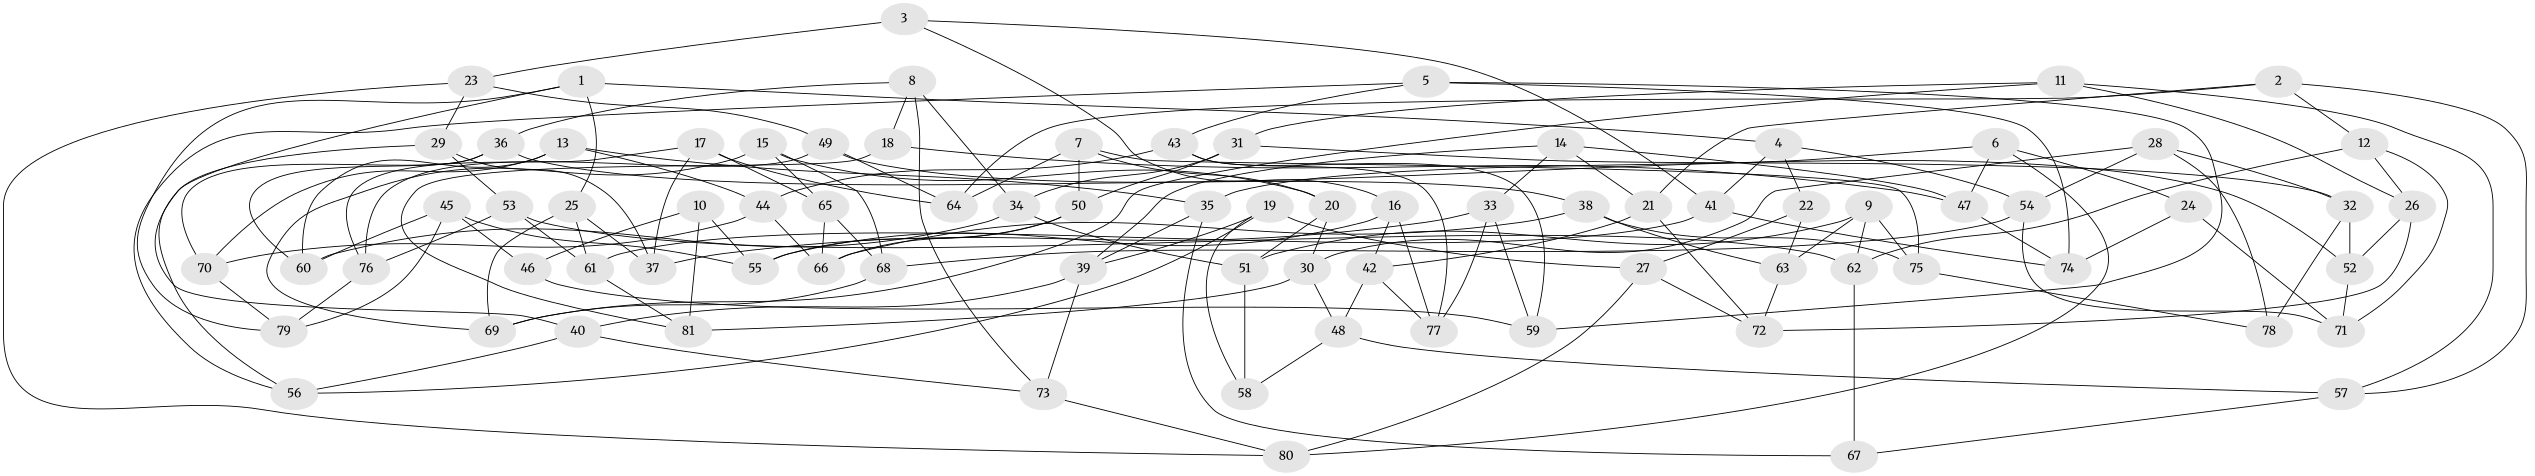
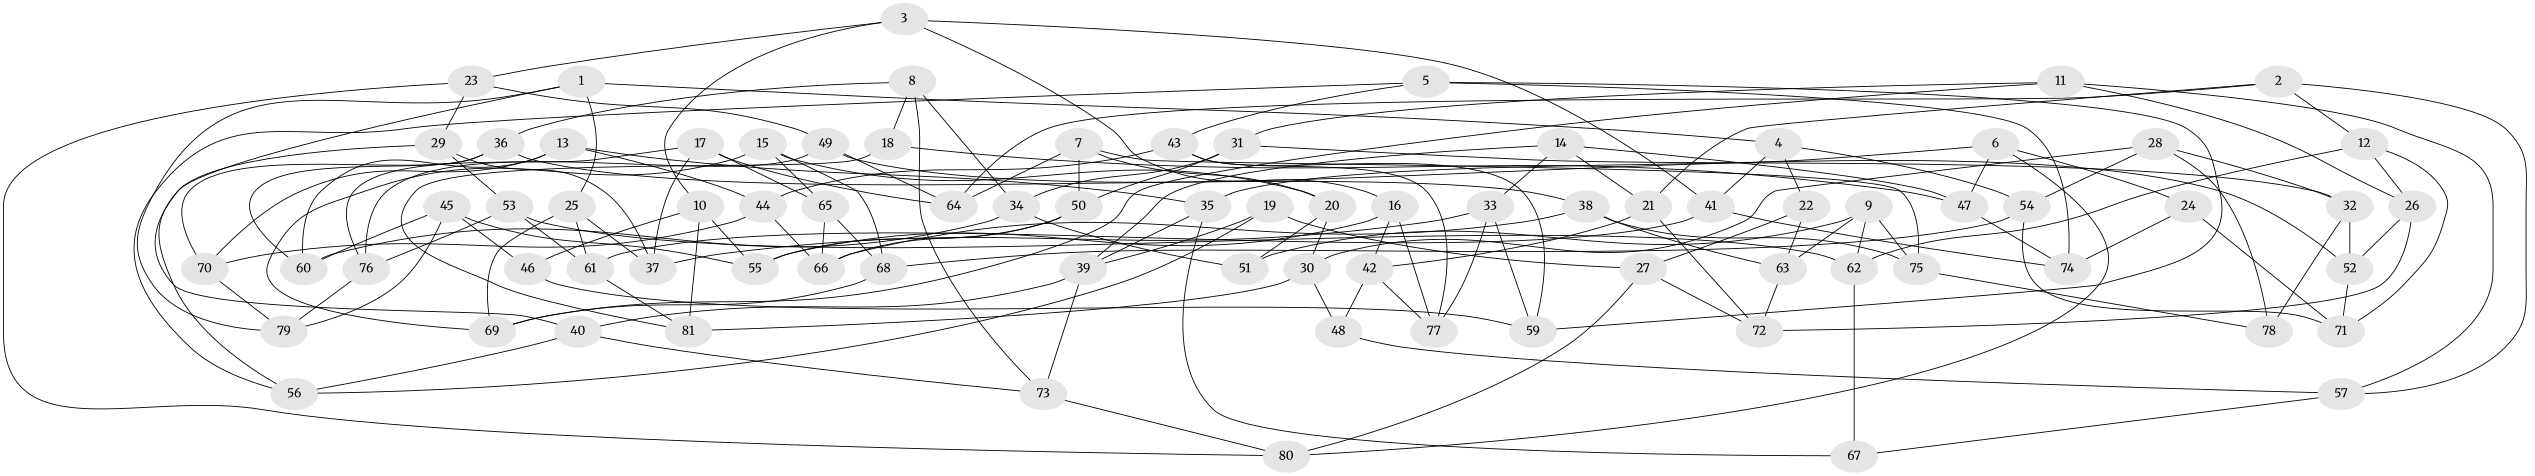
none -> (732, 71)
(1245, 394) -> none
